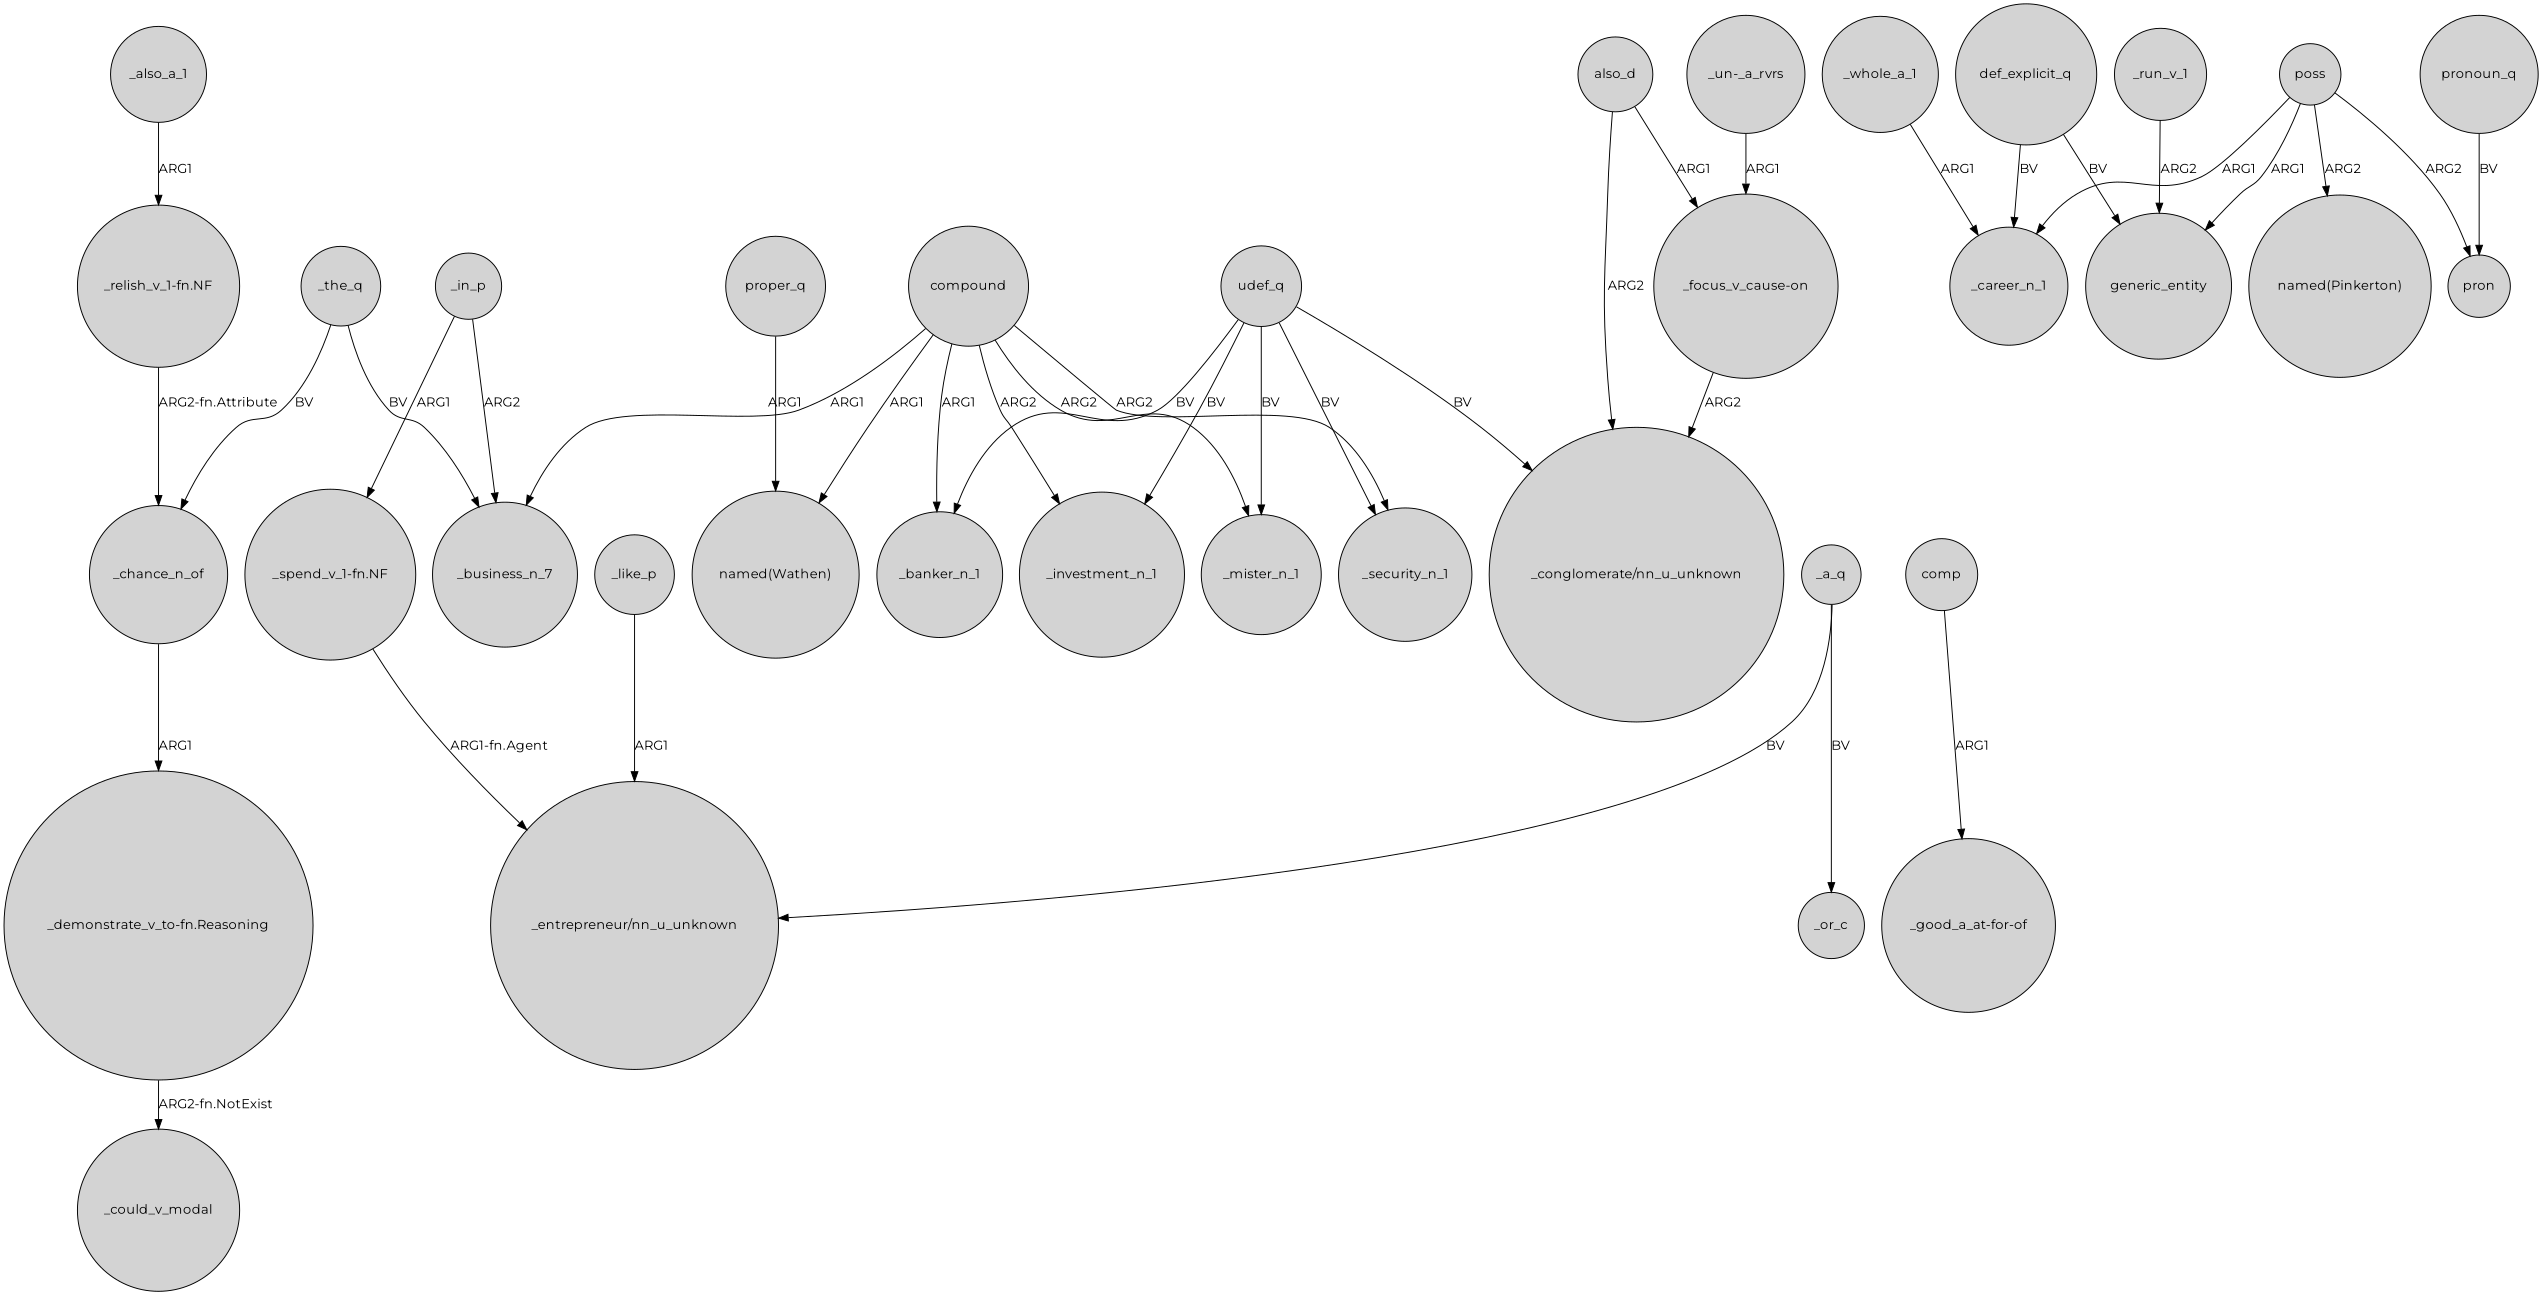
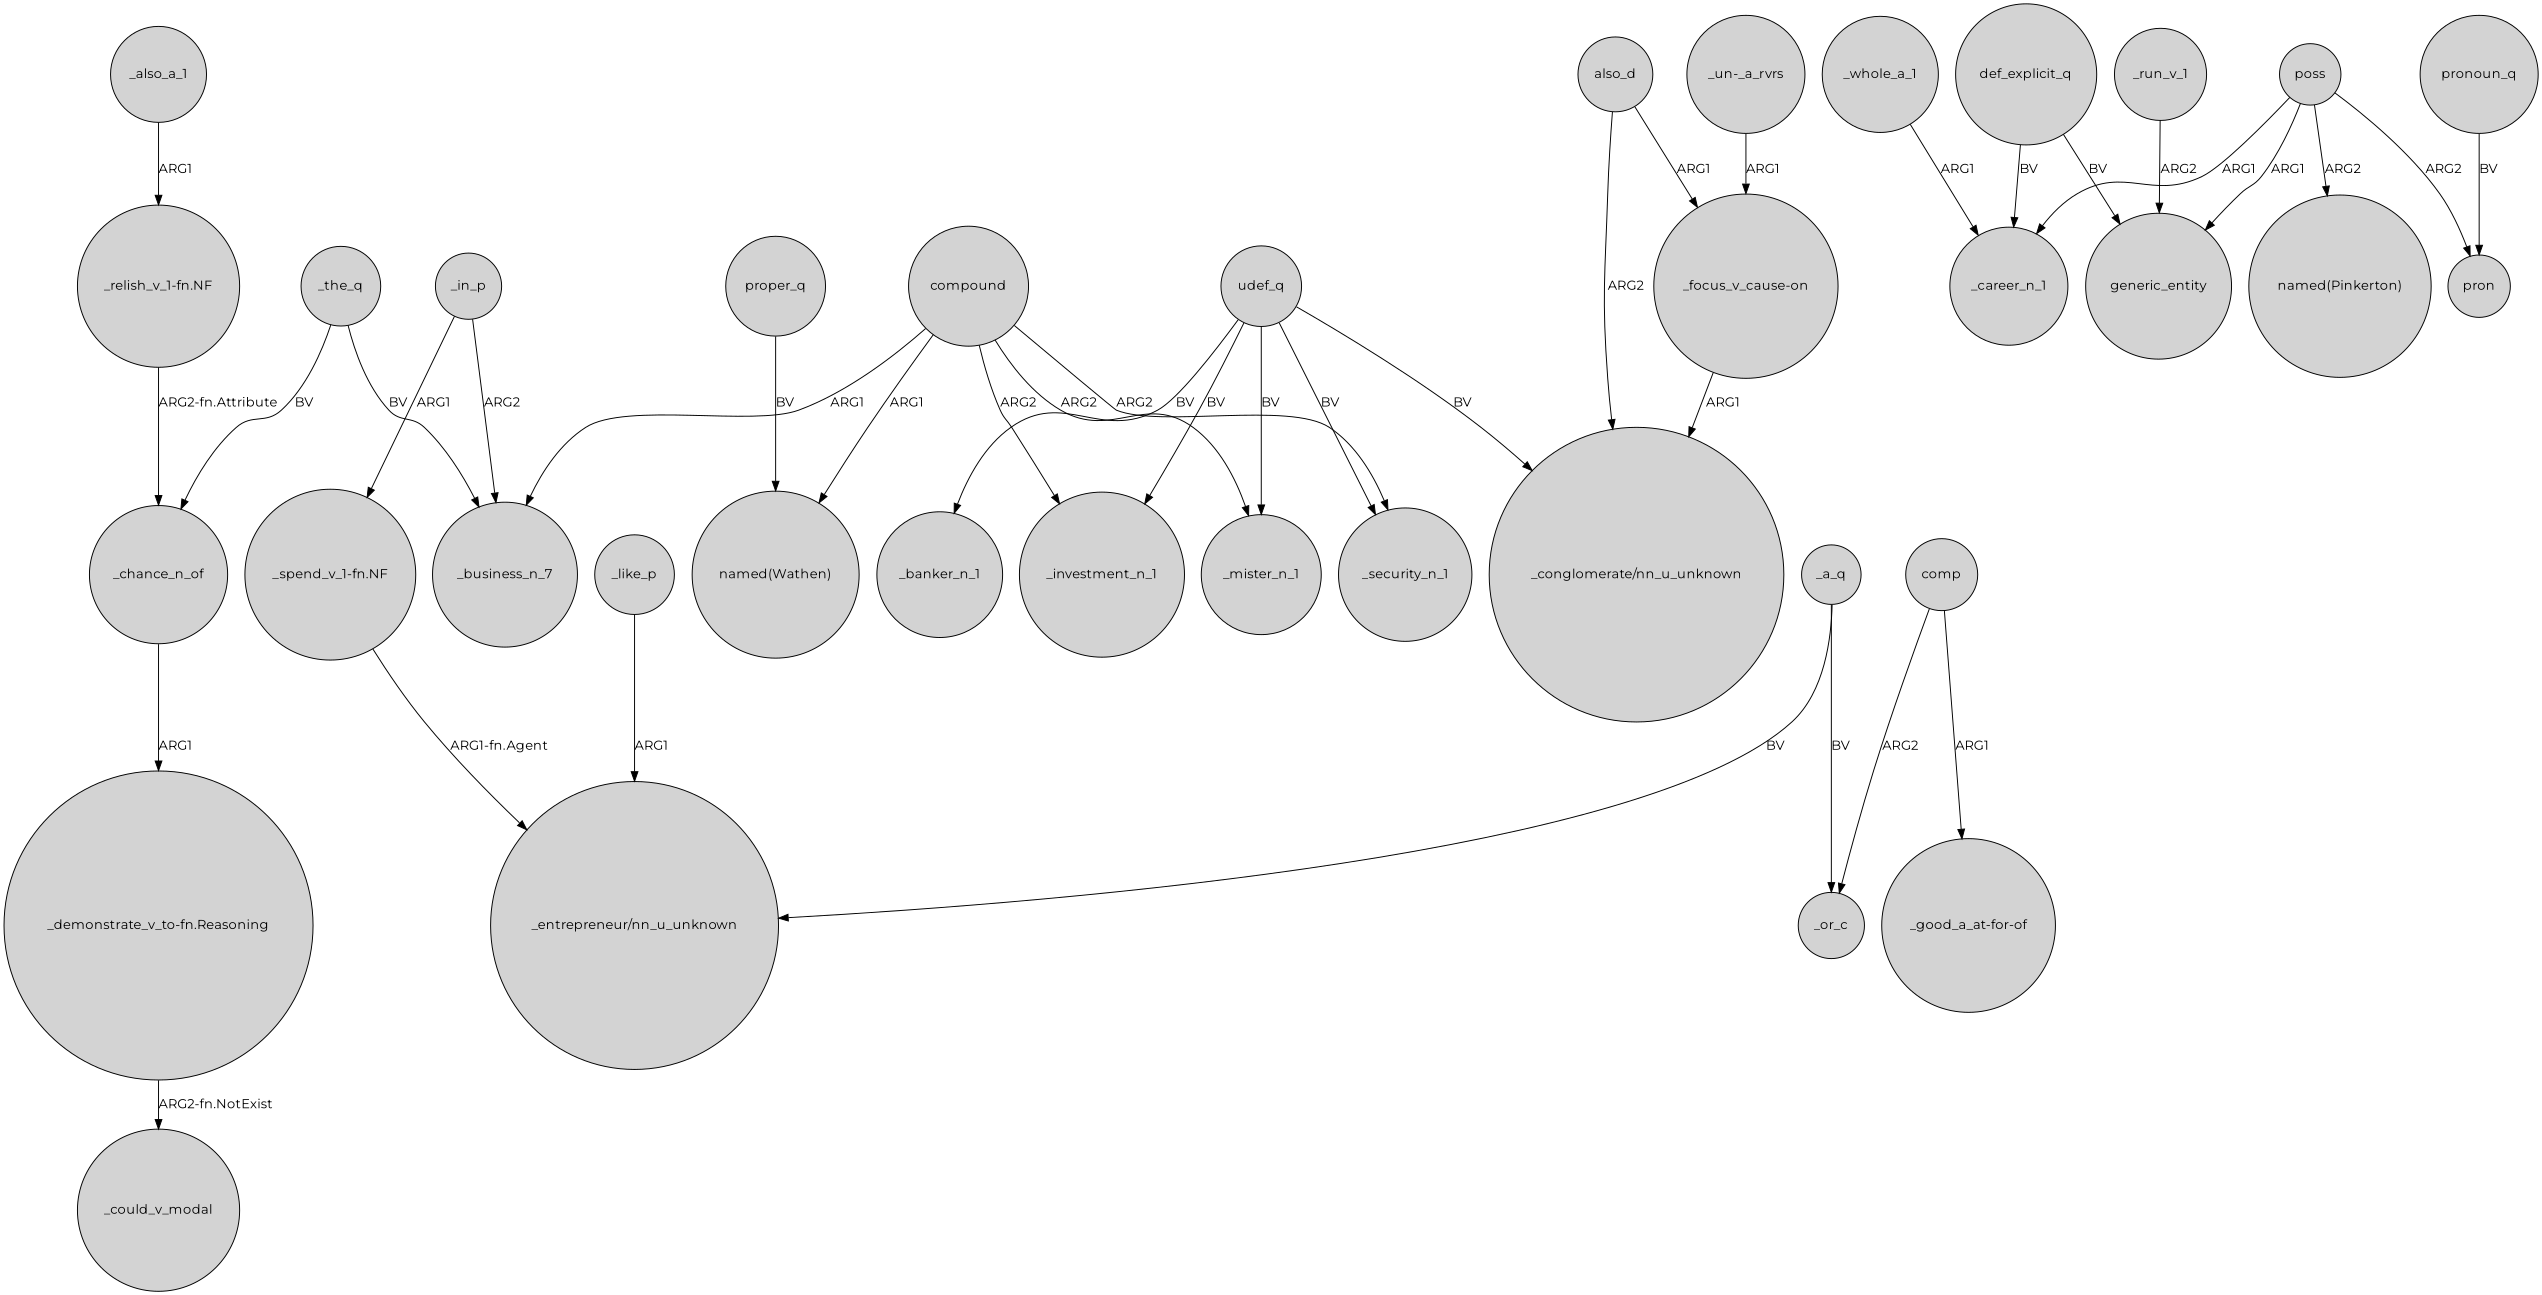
(785, 403) -> (785, 403)
(1723, 403) -> (1723, 403)
(939, 422) -> none
none -> (1882, 745)
